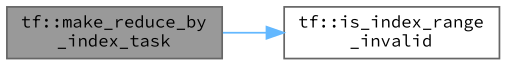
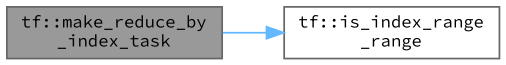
(392, 33) -> (392, 33)
